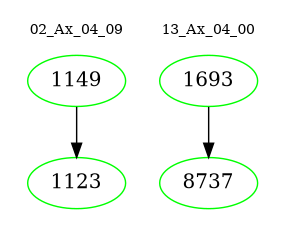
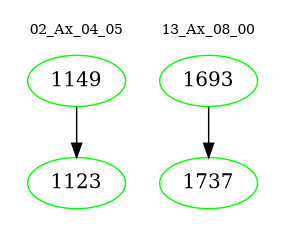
(77, 31) -> (77, 31)
(209, 31) -> (209, 31)
(209, 183) -> (209, 183)
